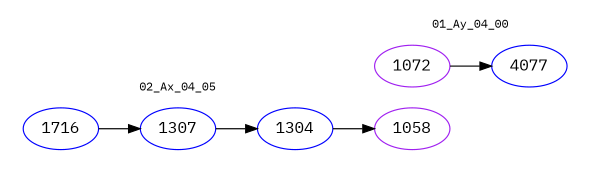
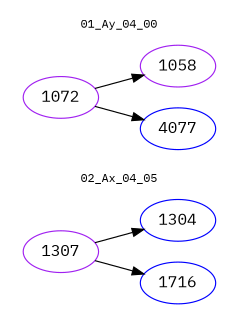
(114, 129) -> (114, 266)
(178, 129) -> (61, 252)
(349, 129) -> (114, 83)
